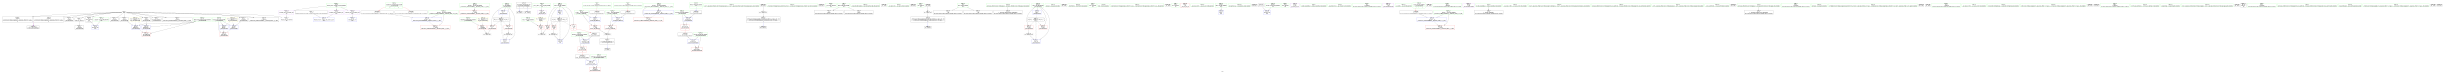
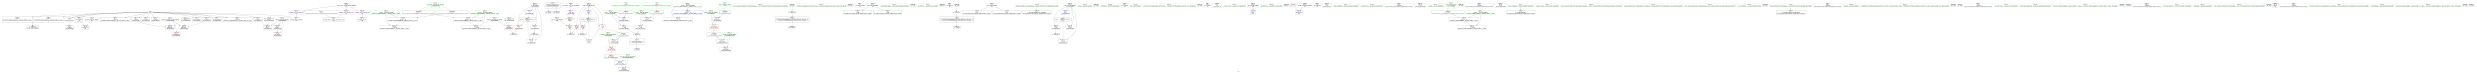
none -> (197, 19)
none -> (403, 19)
